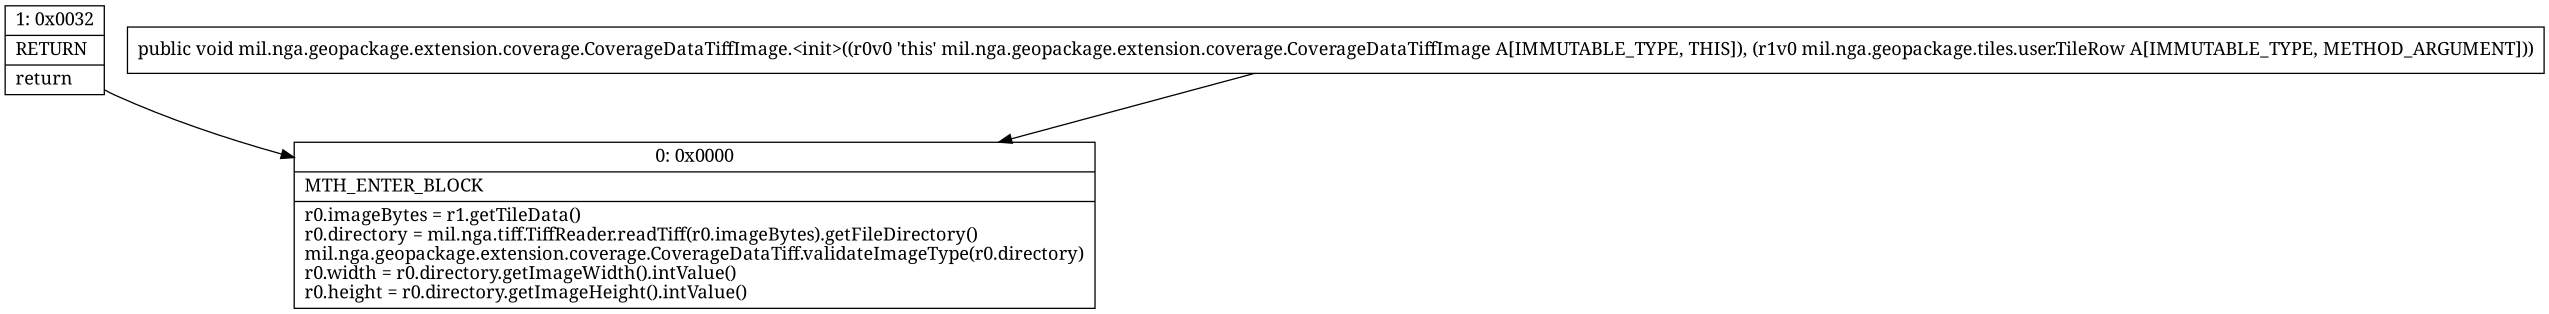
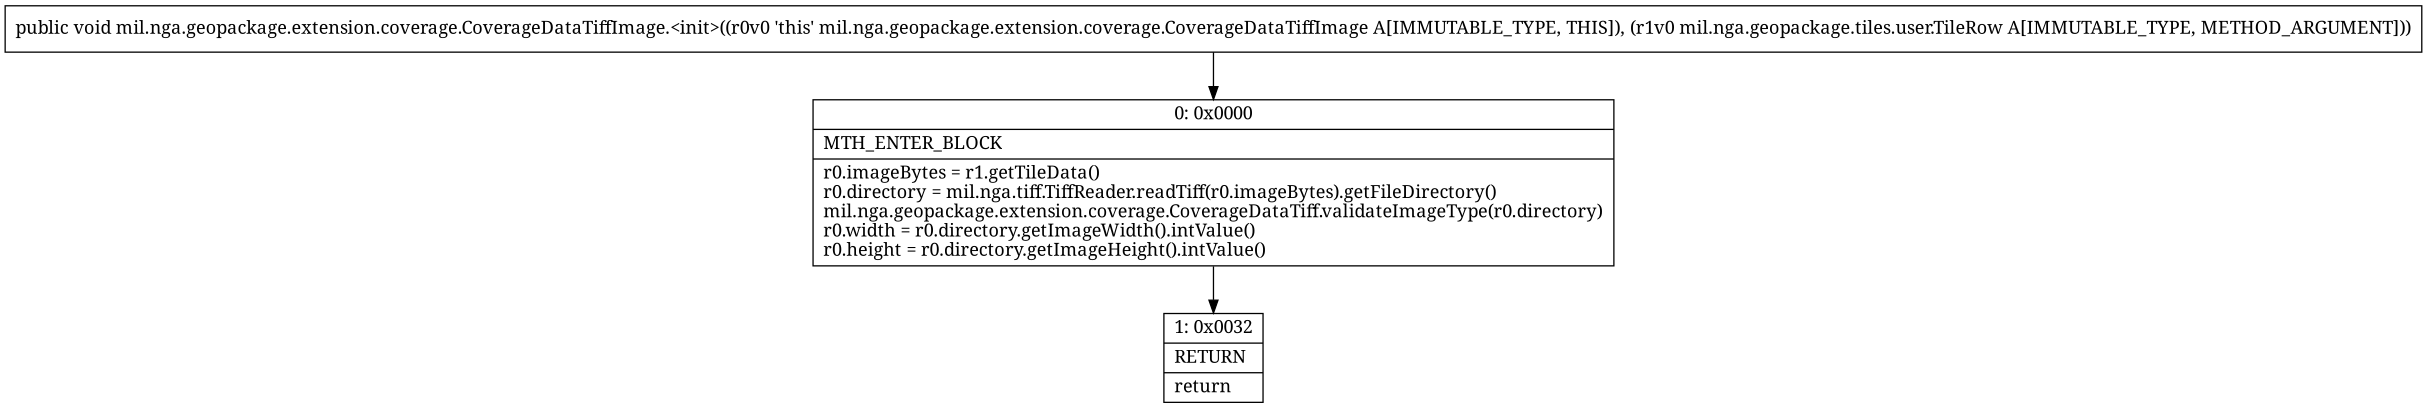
(192, 126) -> (1213, 283)
